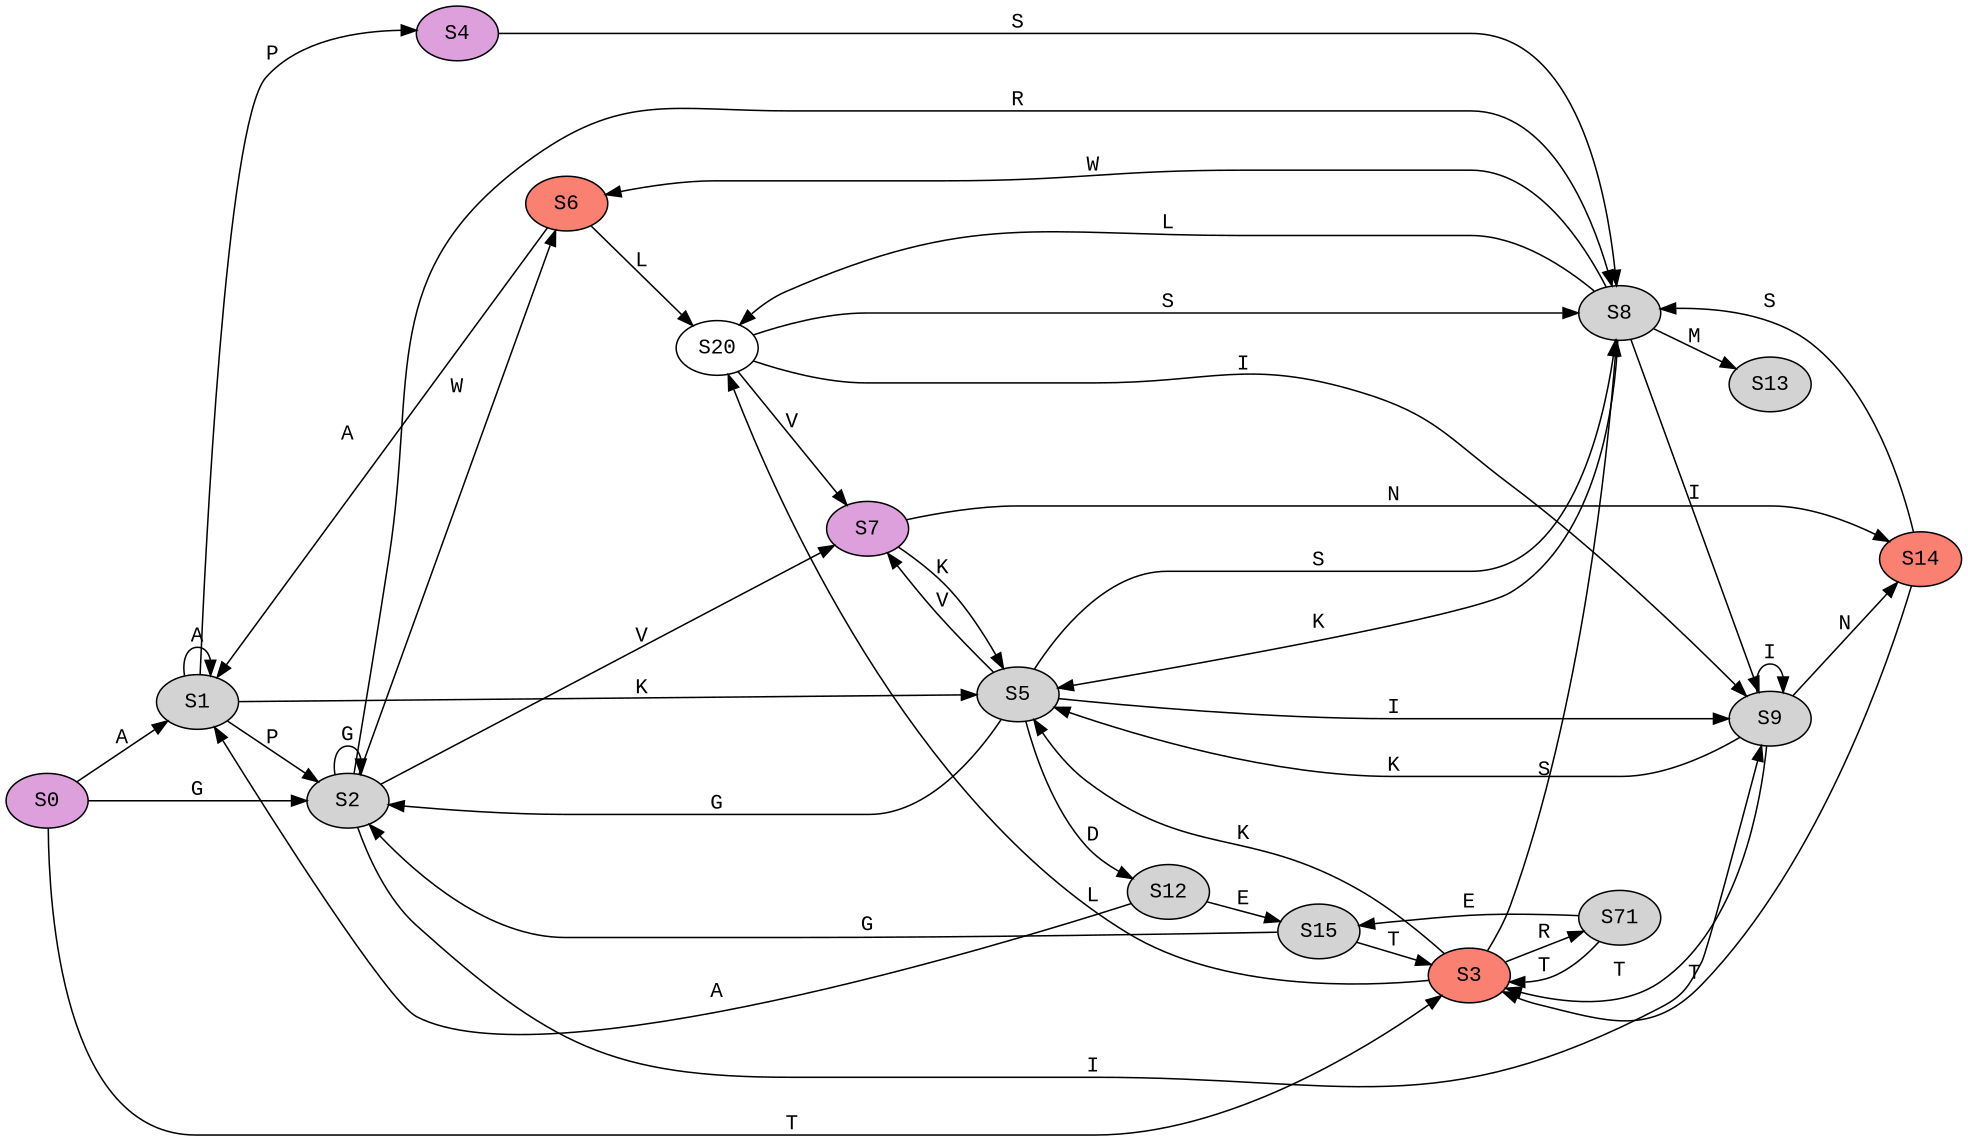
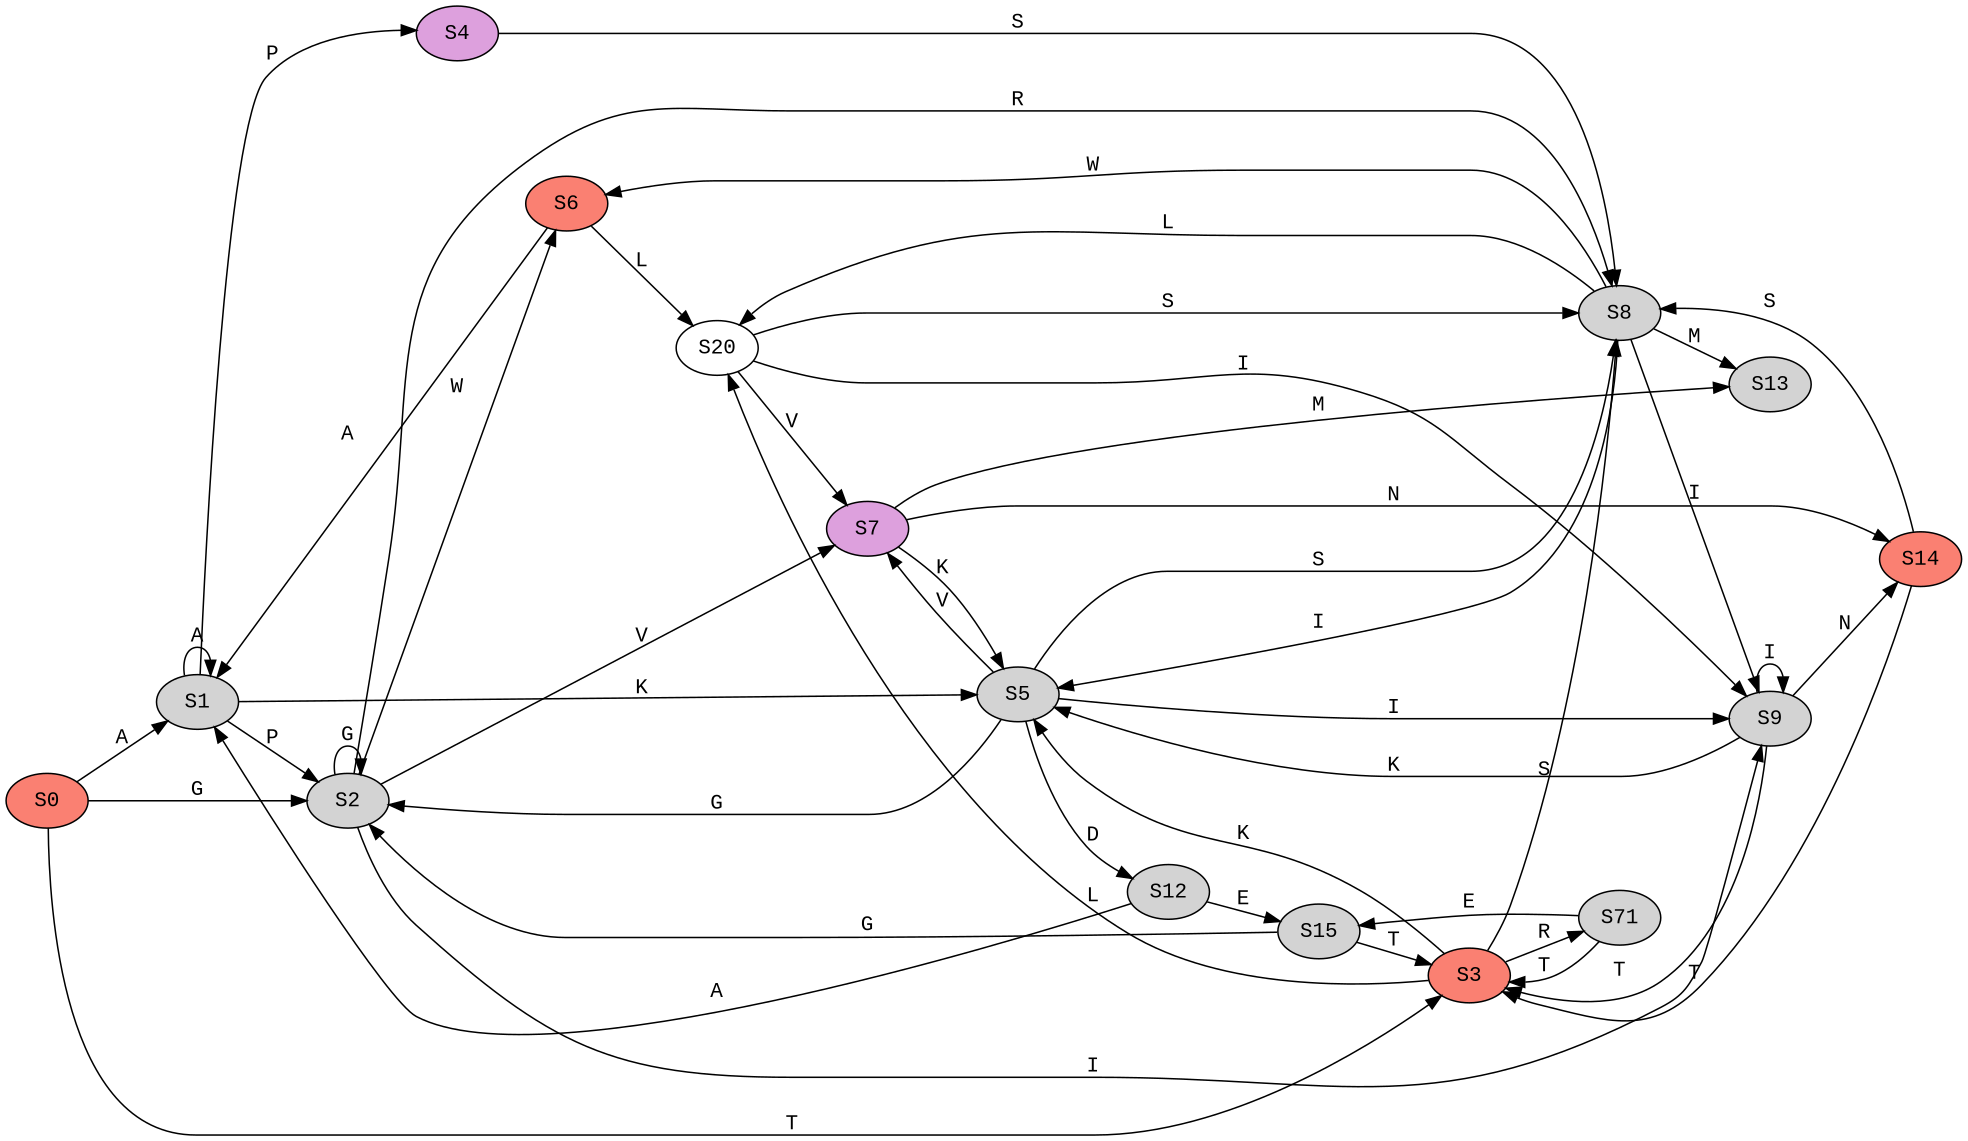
none -> (1299, 422)
(1319, 622) -> (1319, 622)
(47, 801) -> (47, 801)
